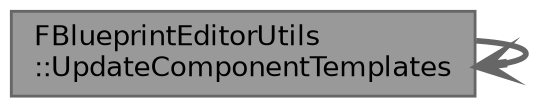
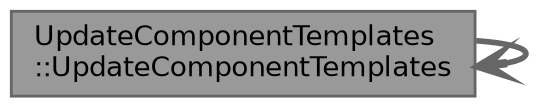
(243, 54) -> (243, 54)
